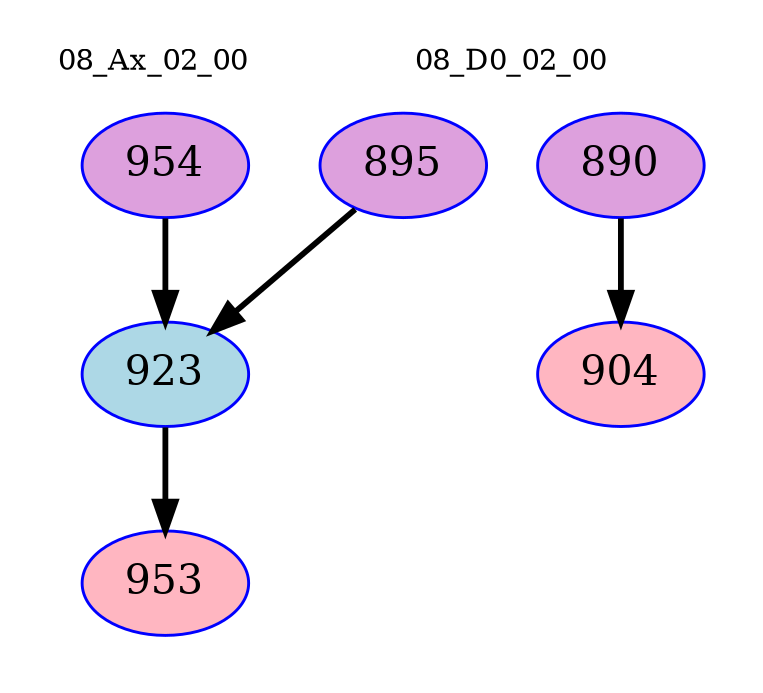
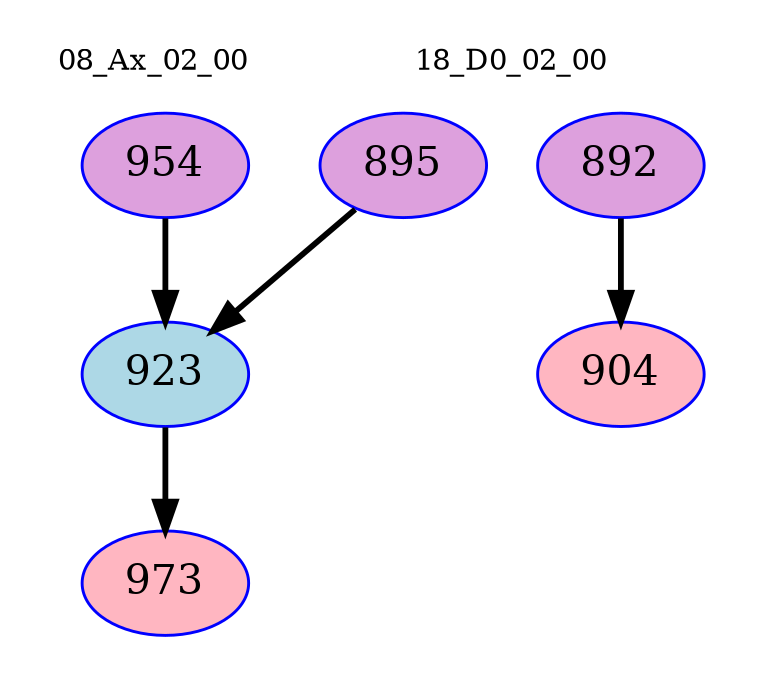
(512, 62) -> (512, 62)
(621, 165) -> (621, 165)
(165, 583) -> (165, 583)
